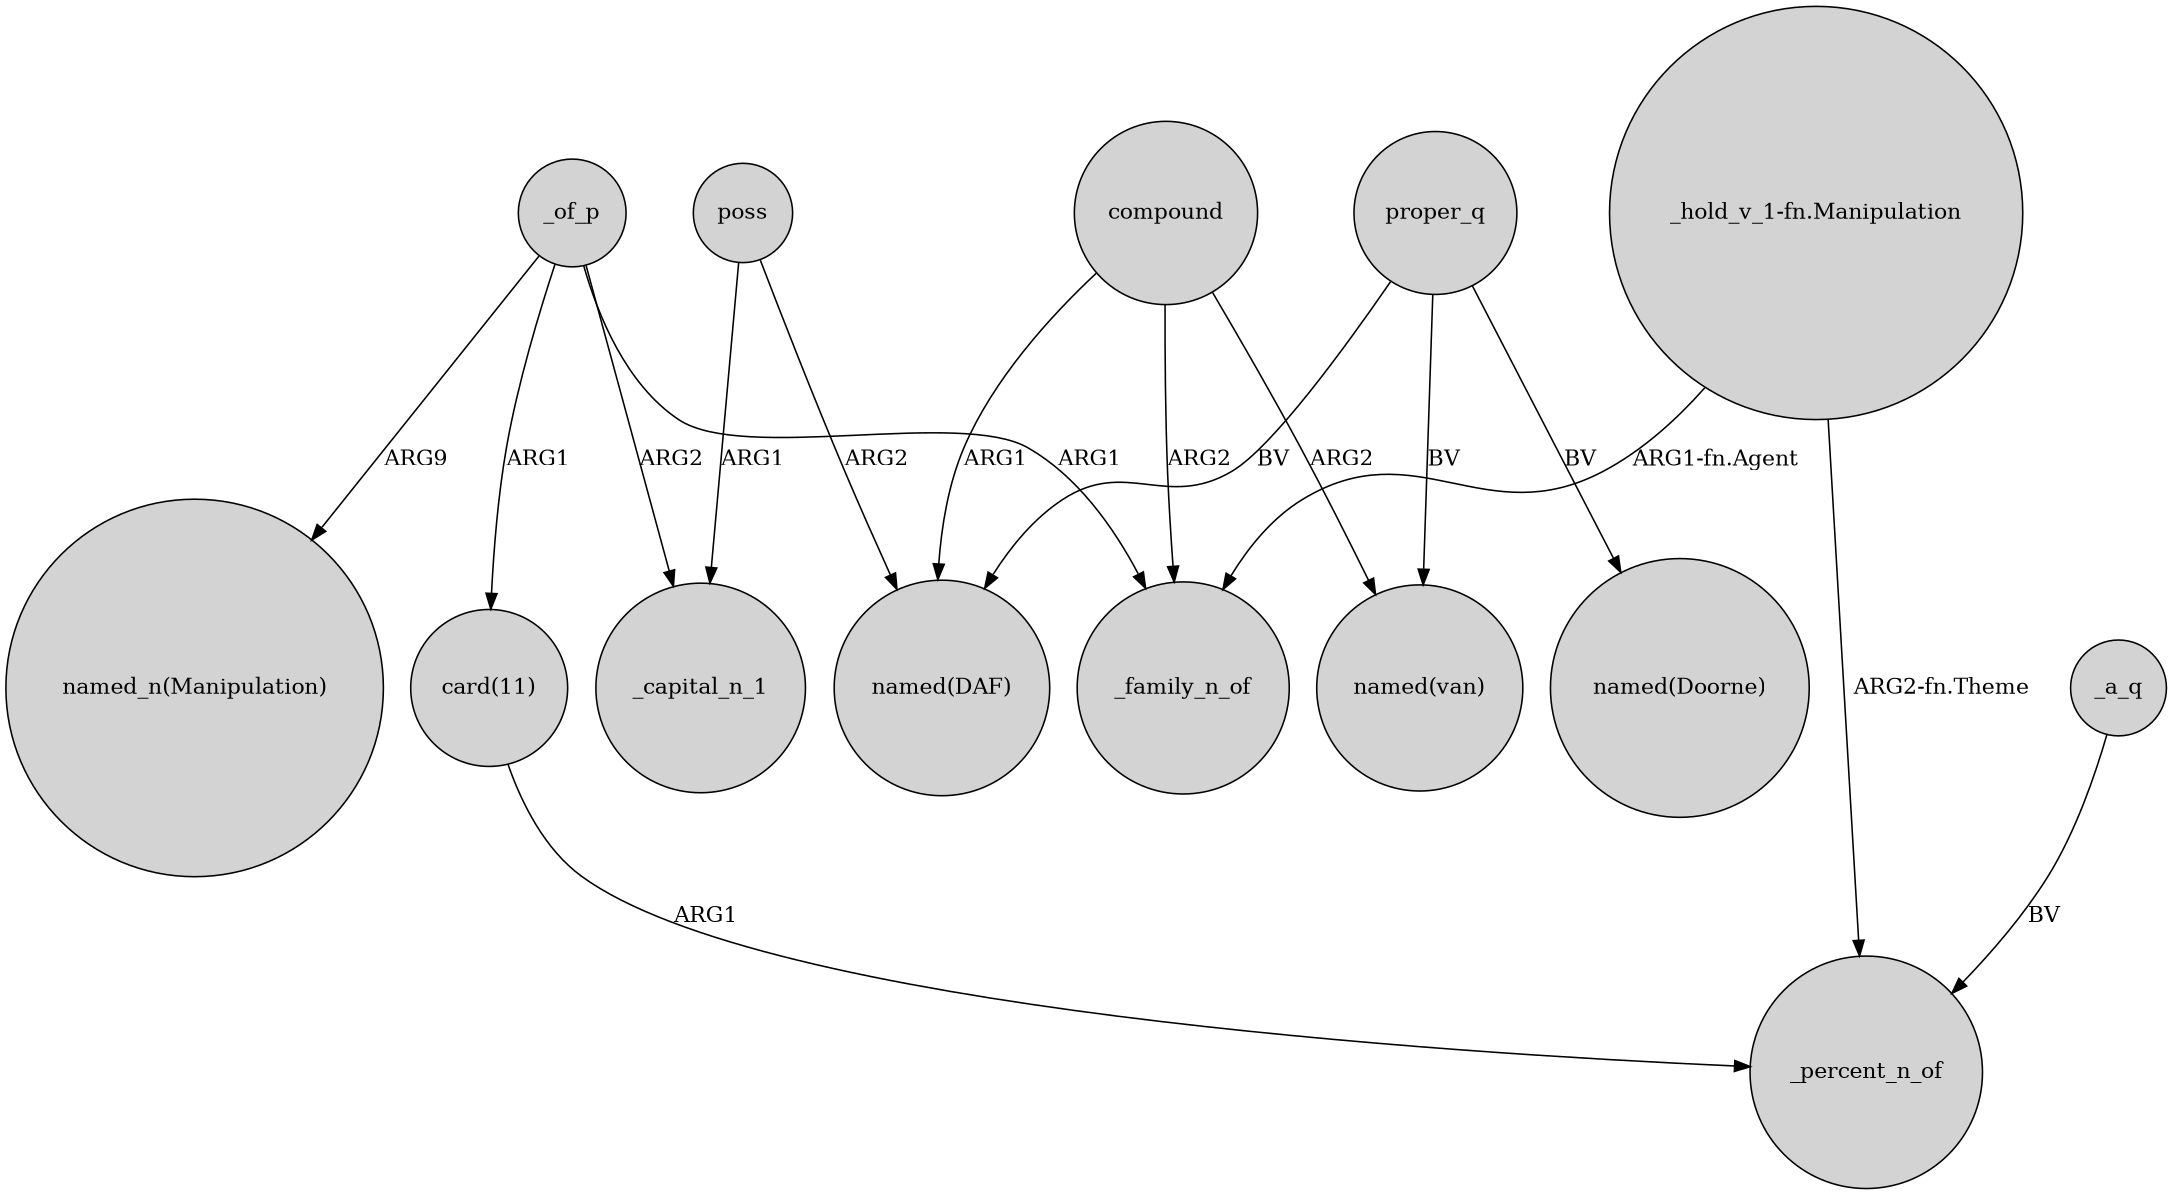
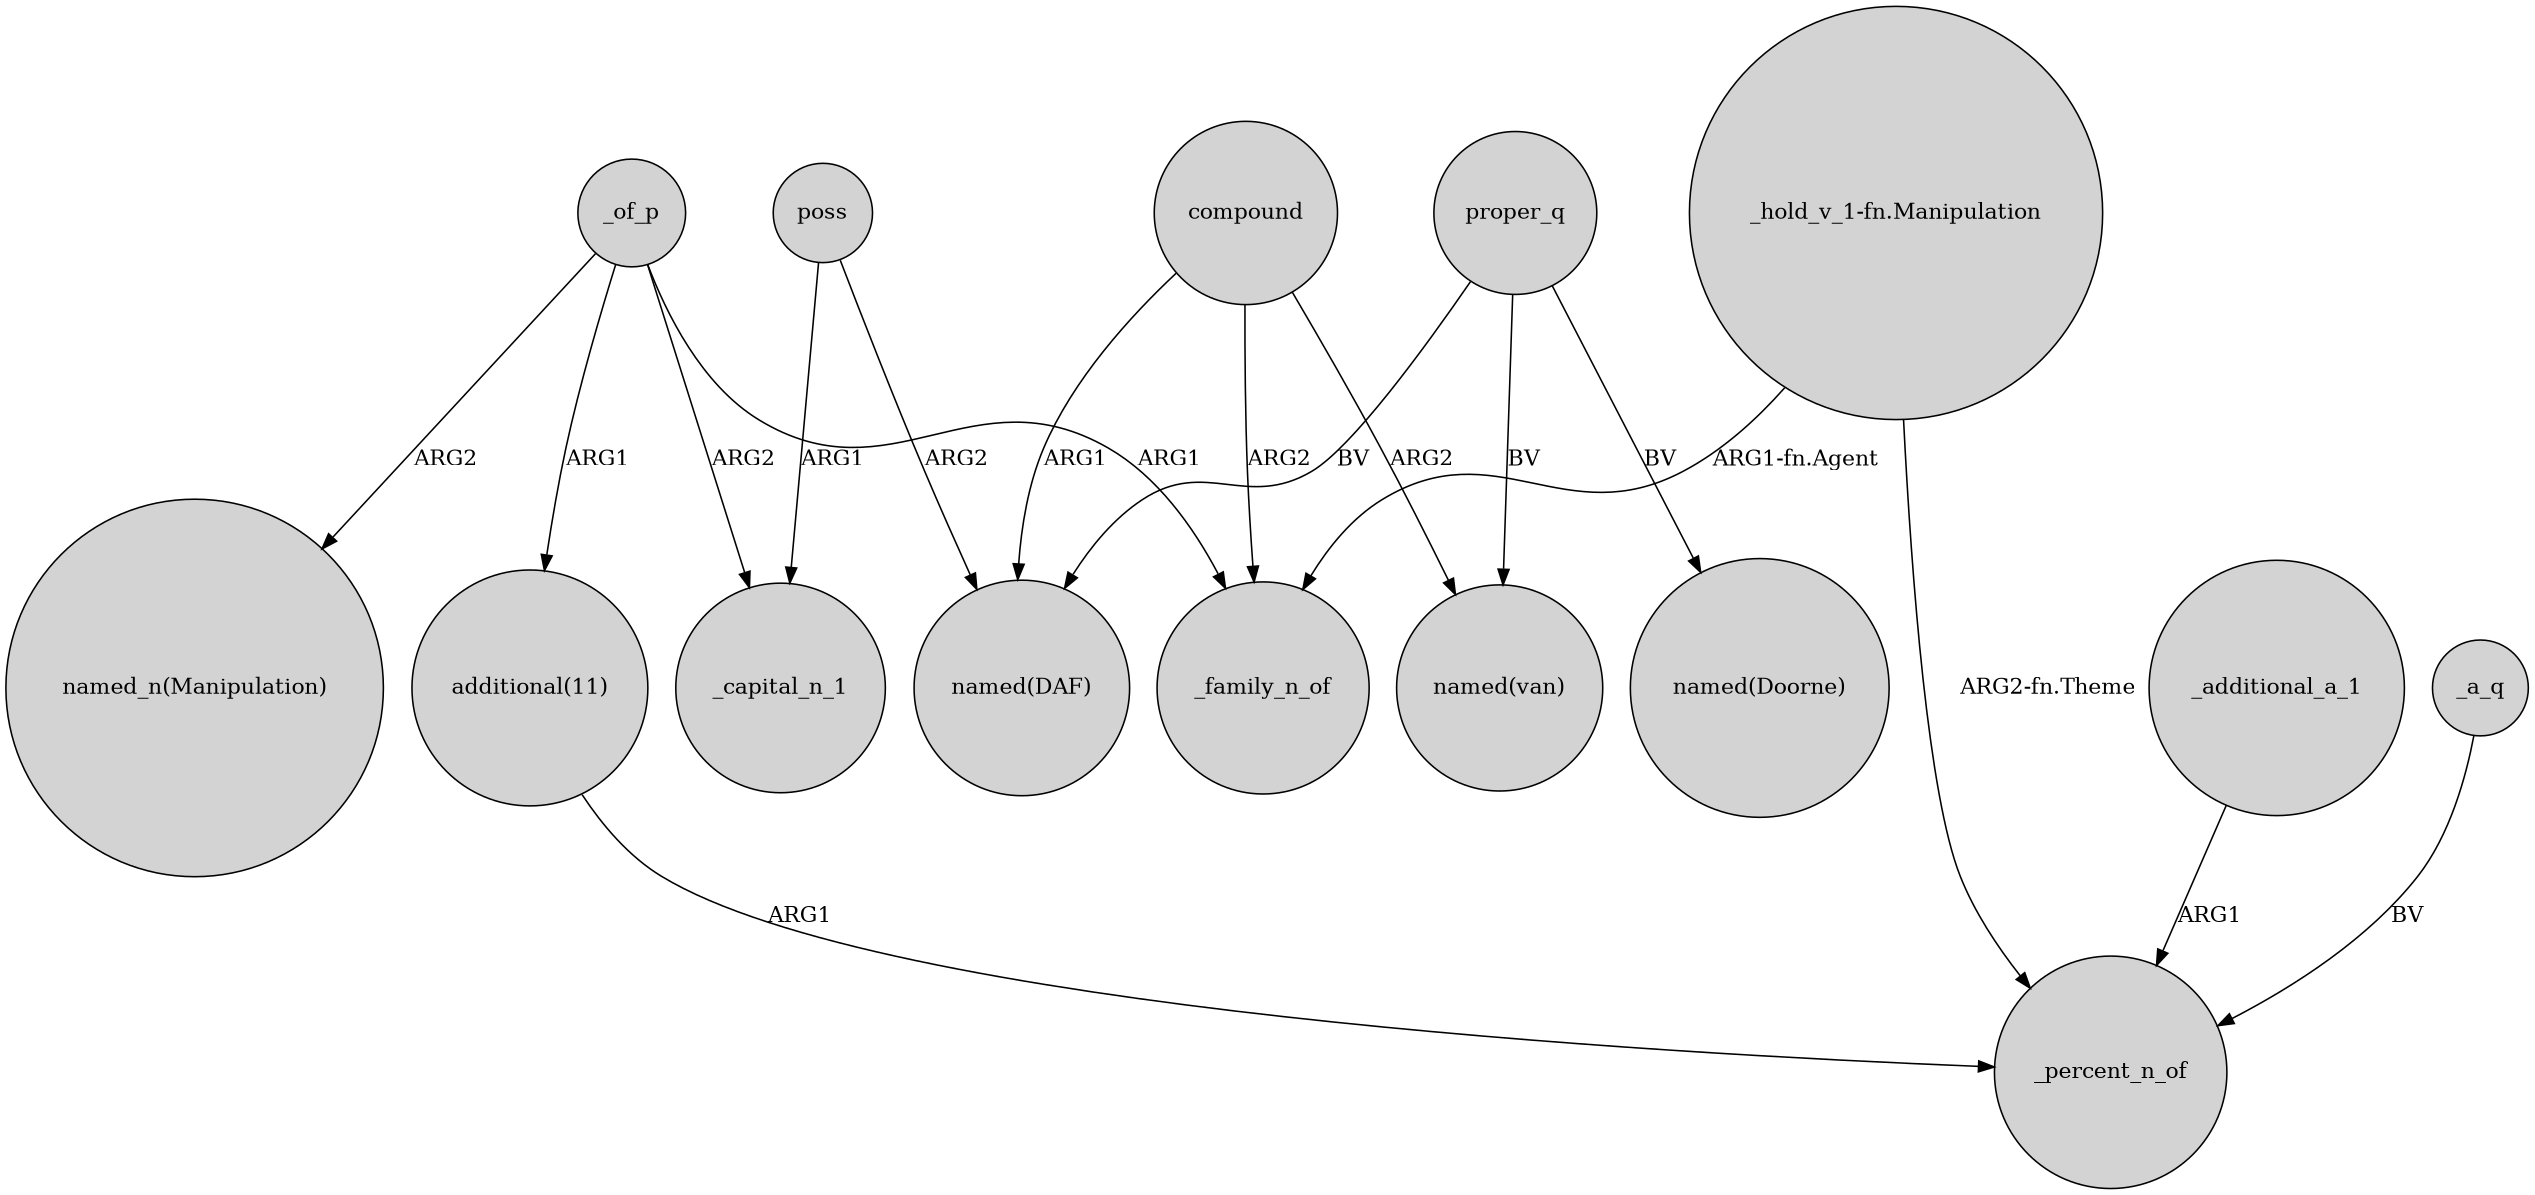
(416, 460) -> (446, 460)
(489, 688) -> (530, 688)
none -> (2277, 688)
